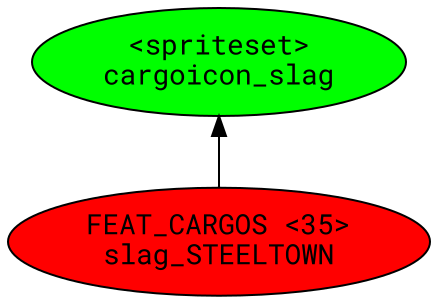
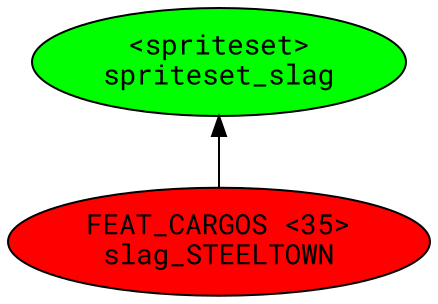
(219, 62) -> (219, 62)
